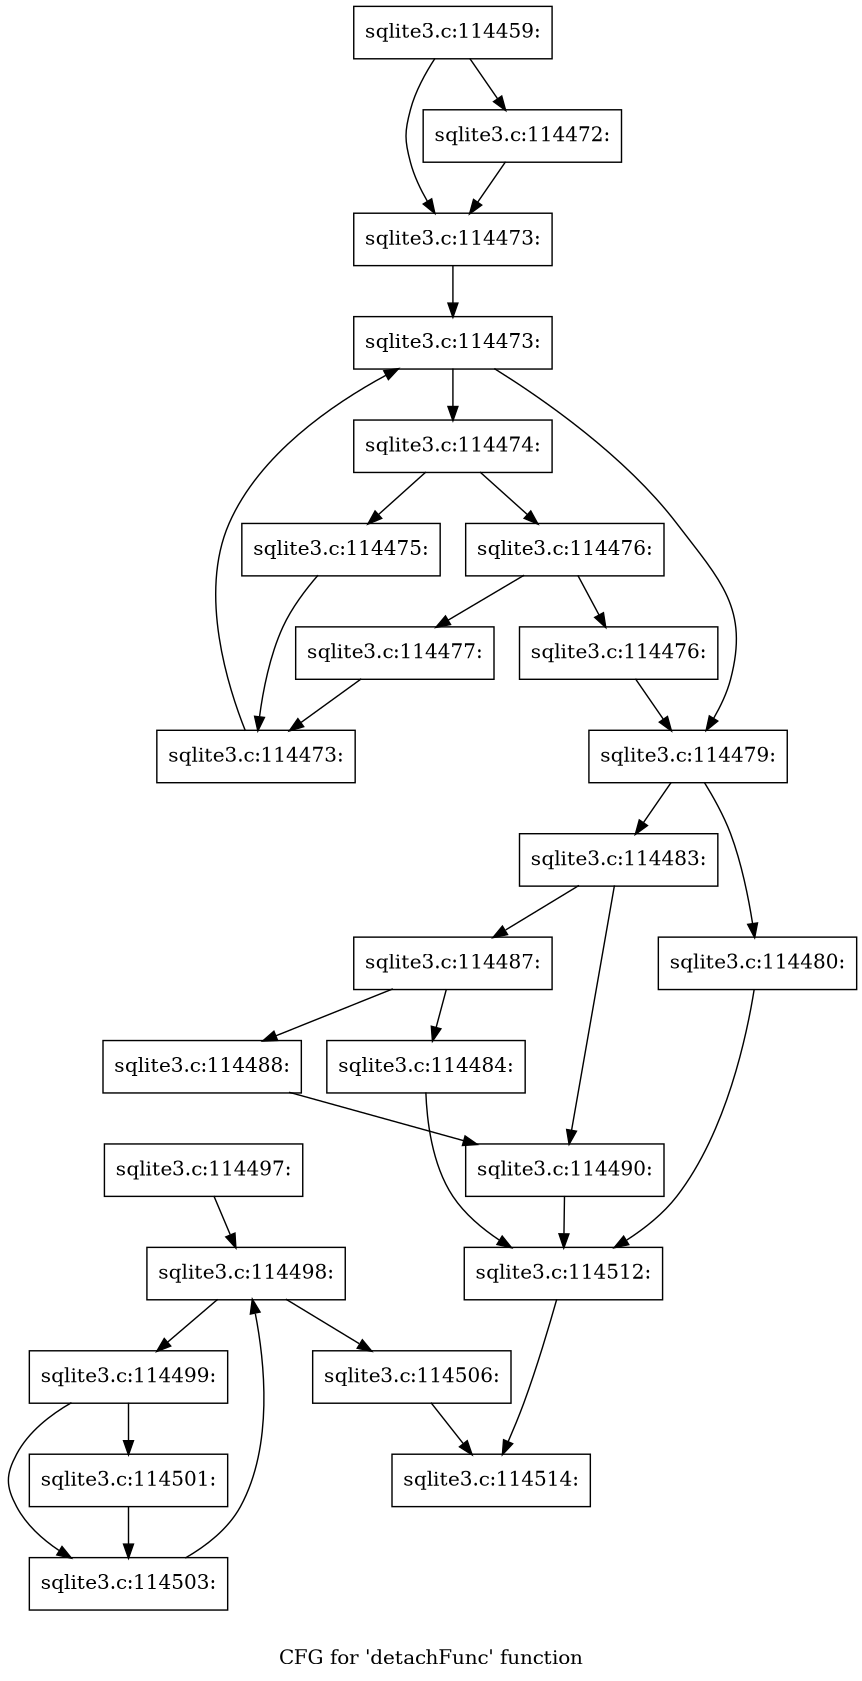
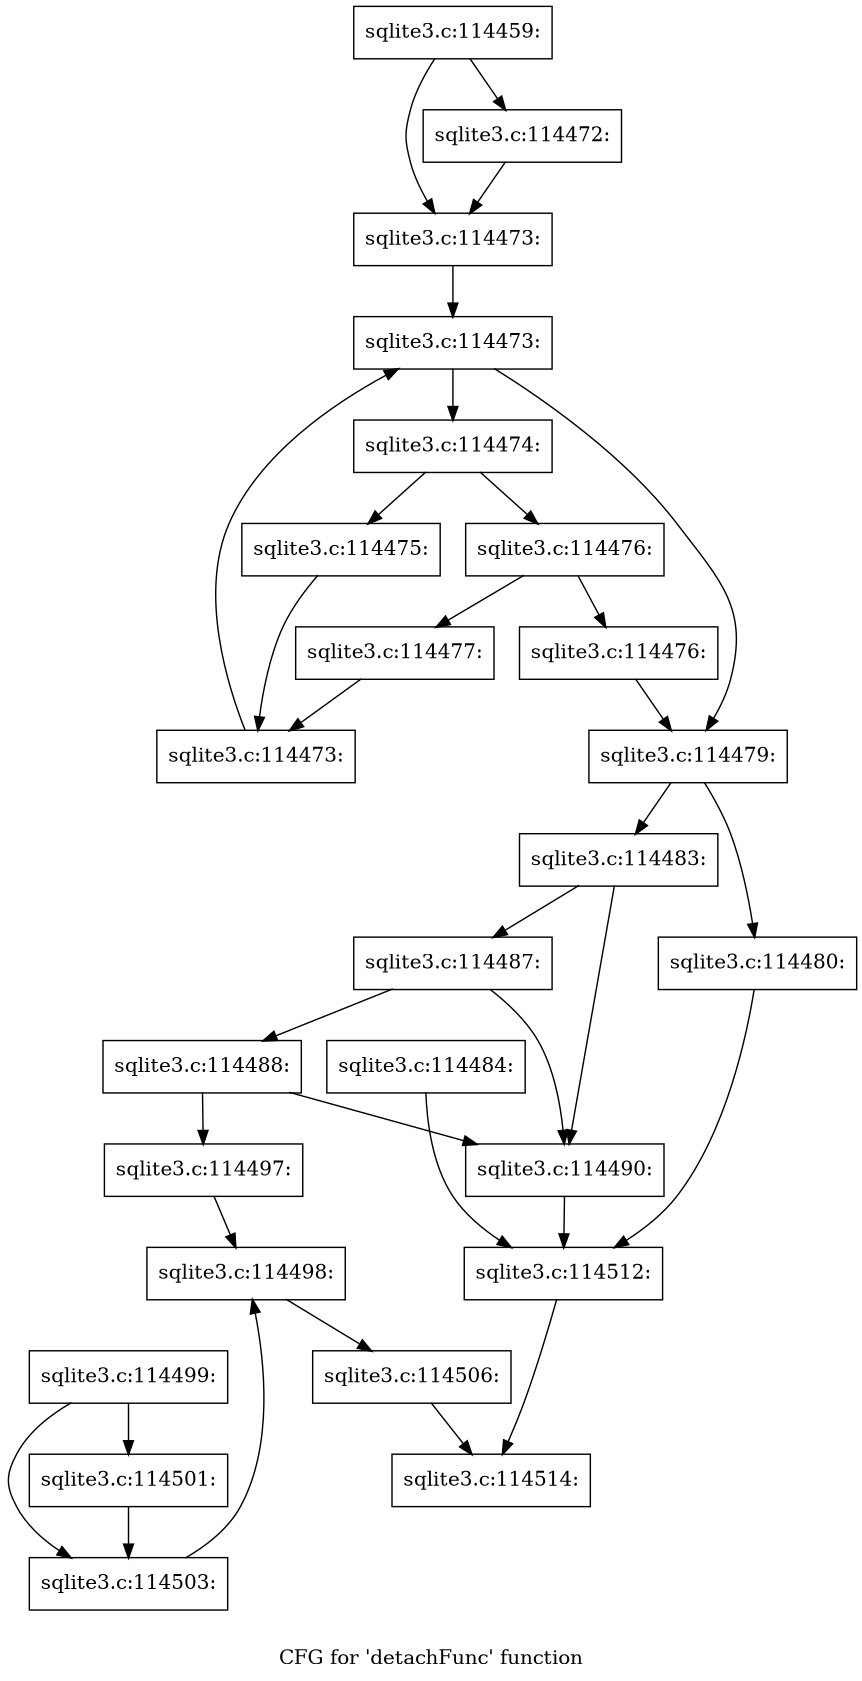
(441, 1008) -> (543, 1051)
none -> (203, 1111)
(193, 1321) -> none
